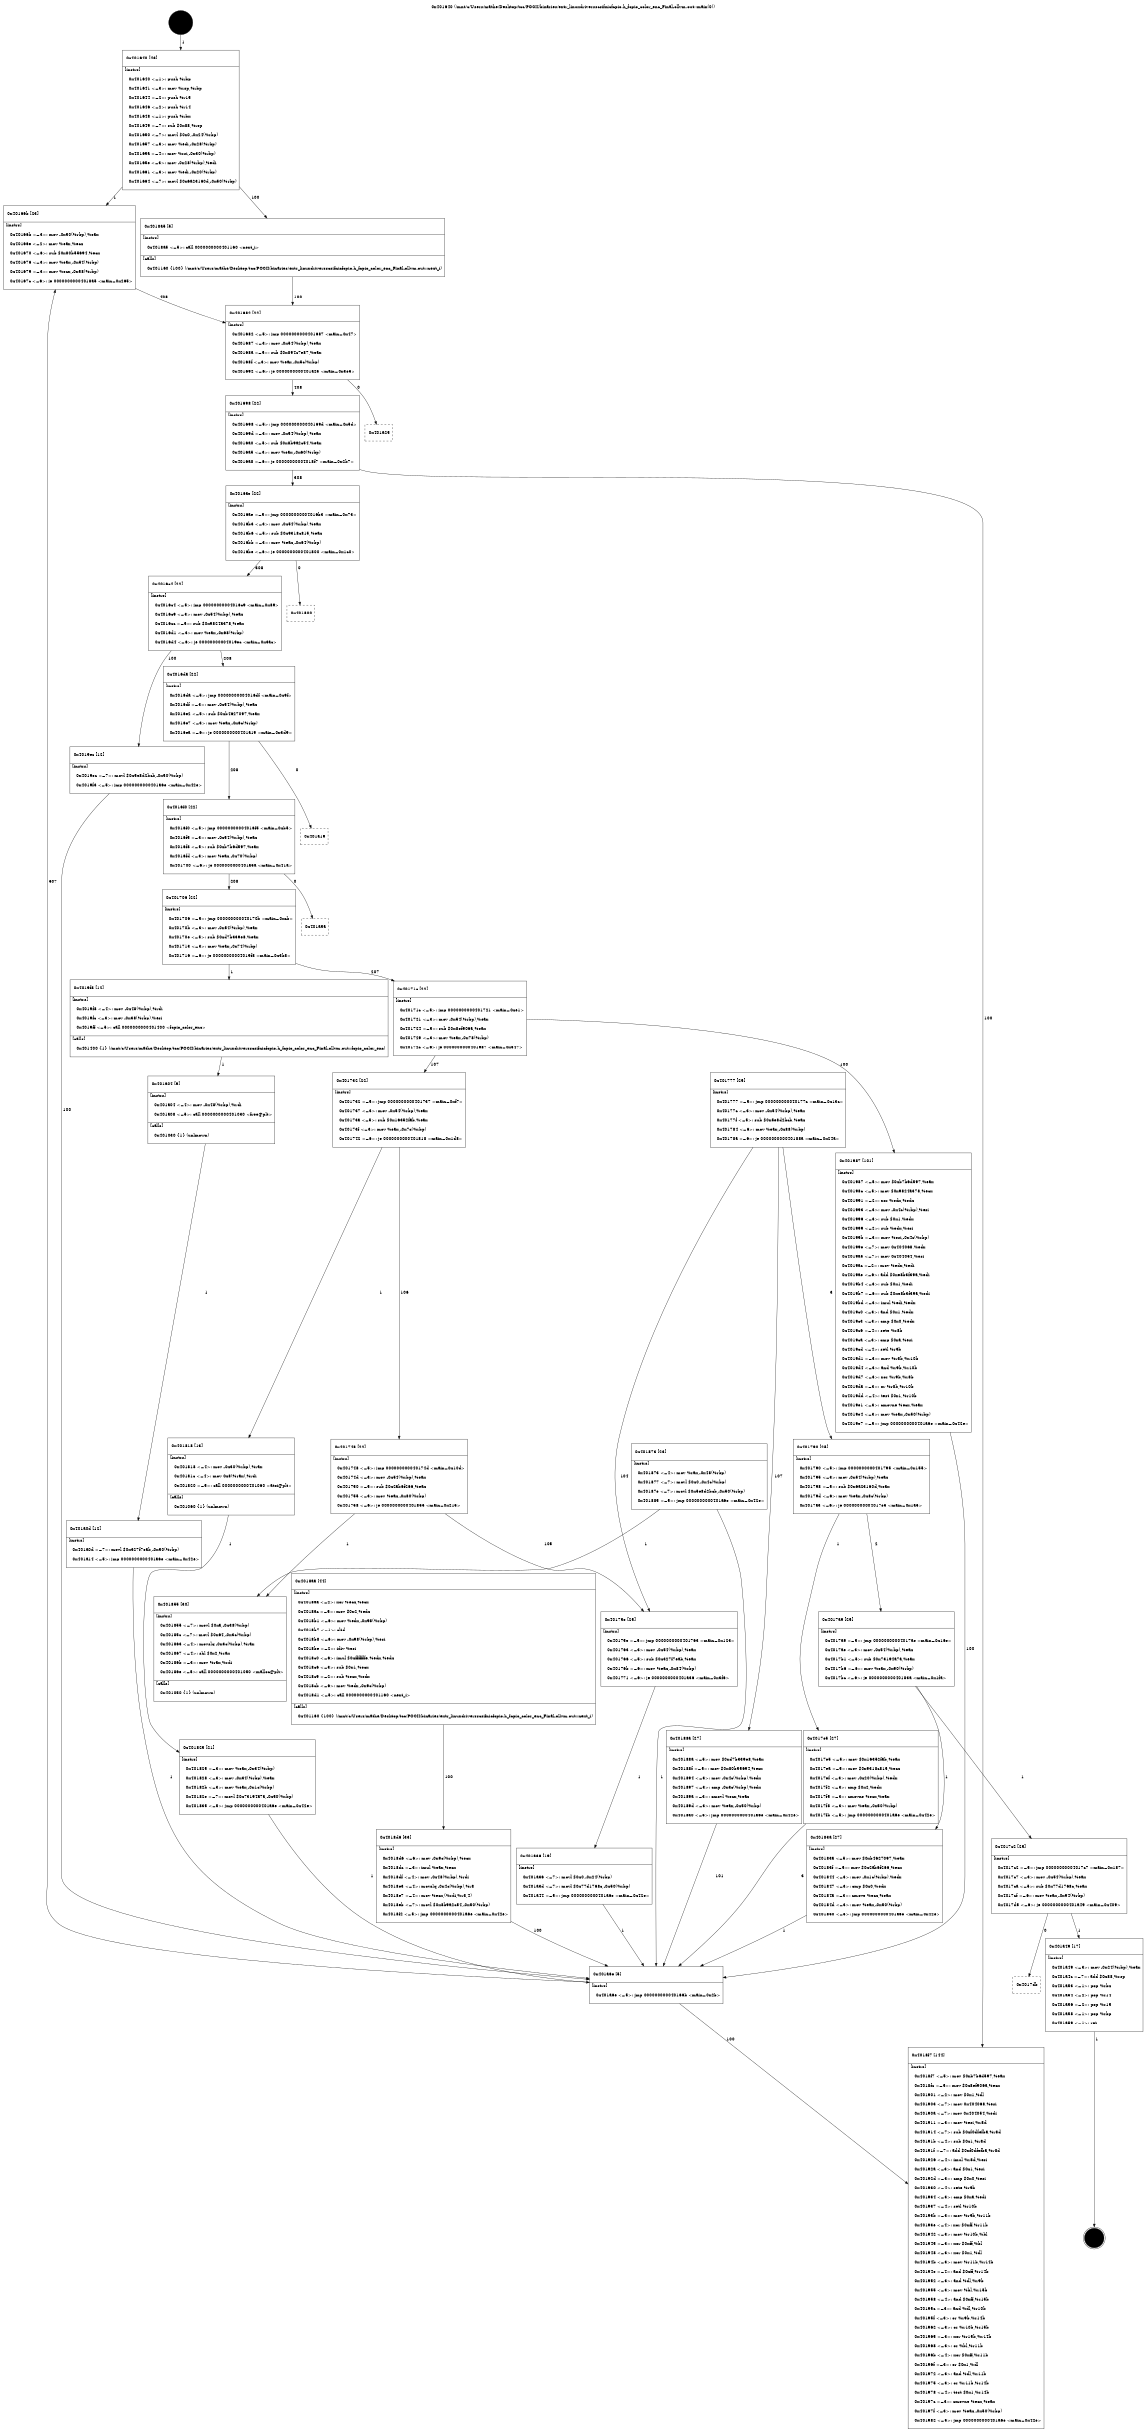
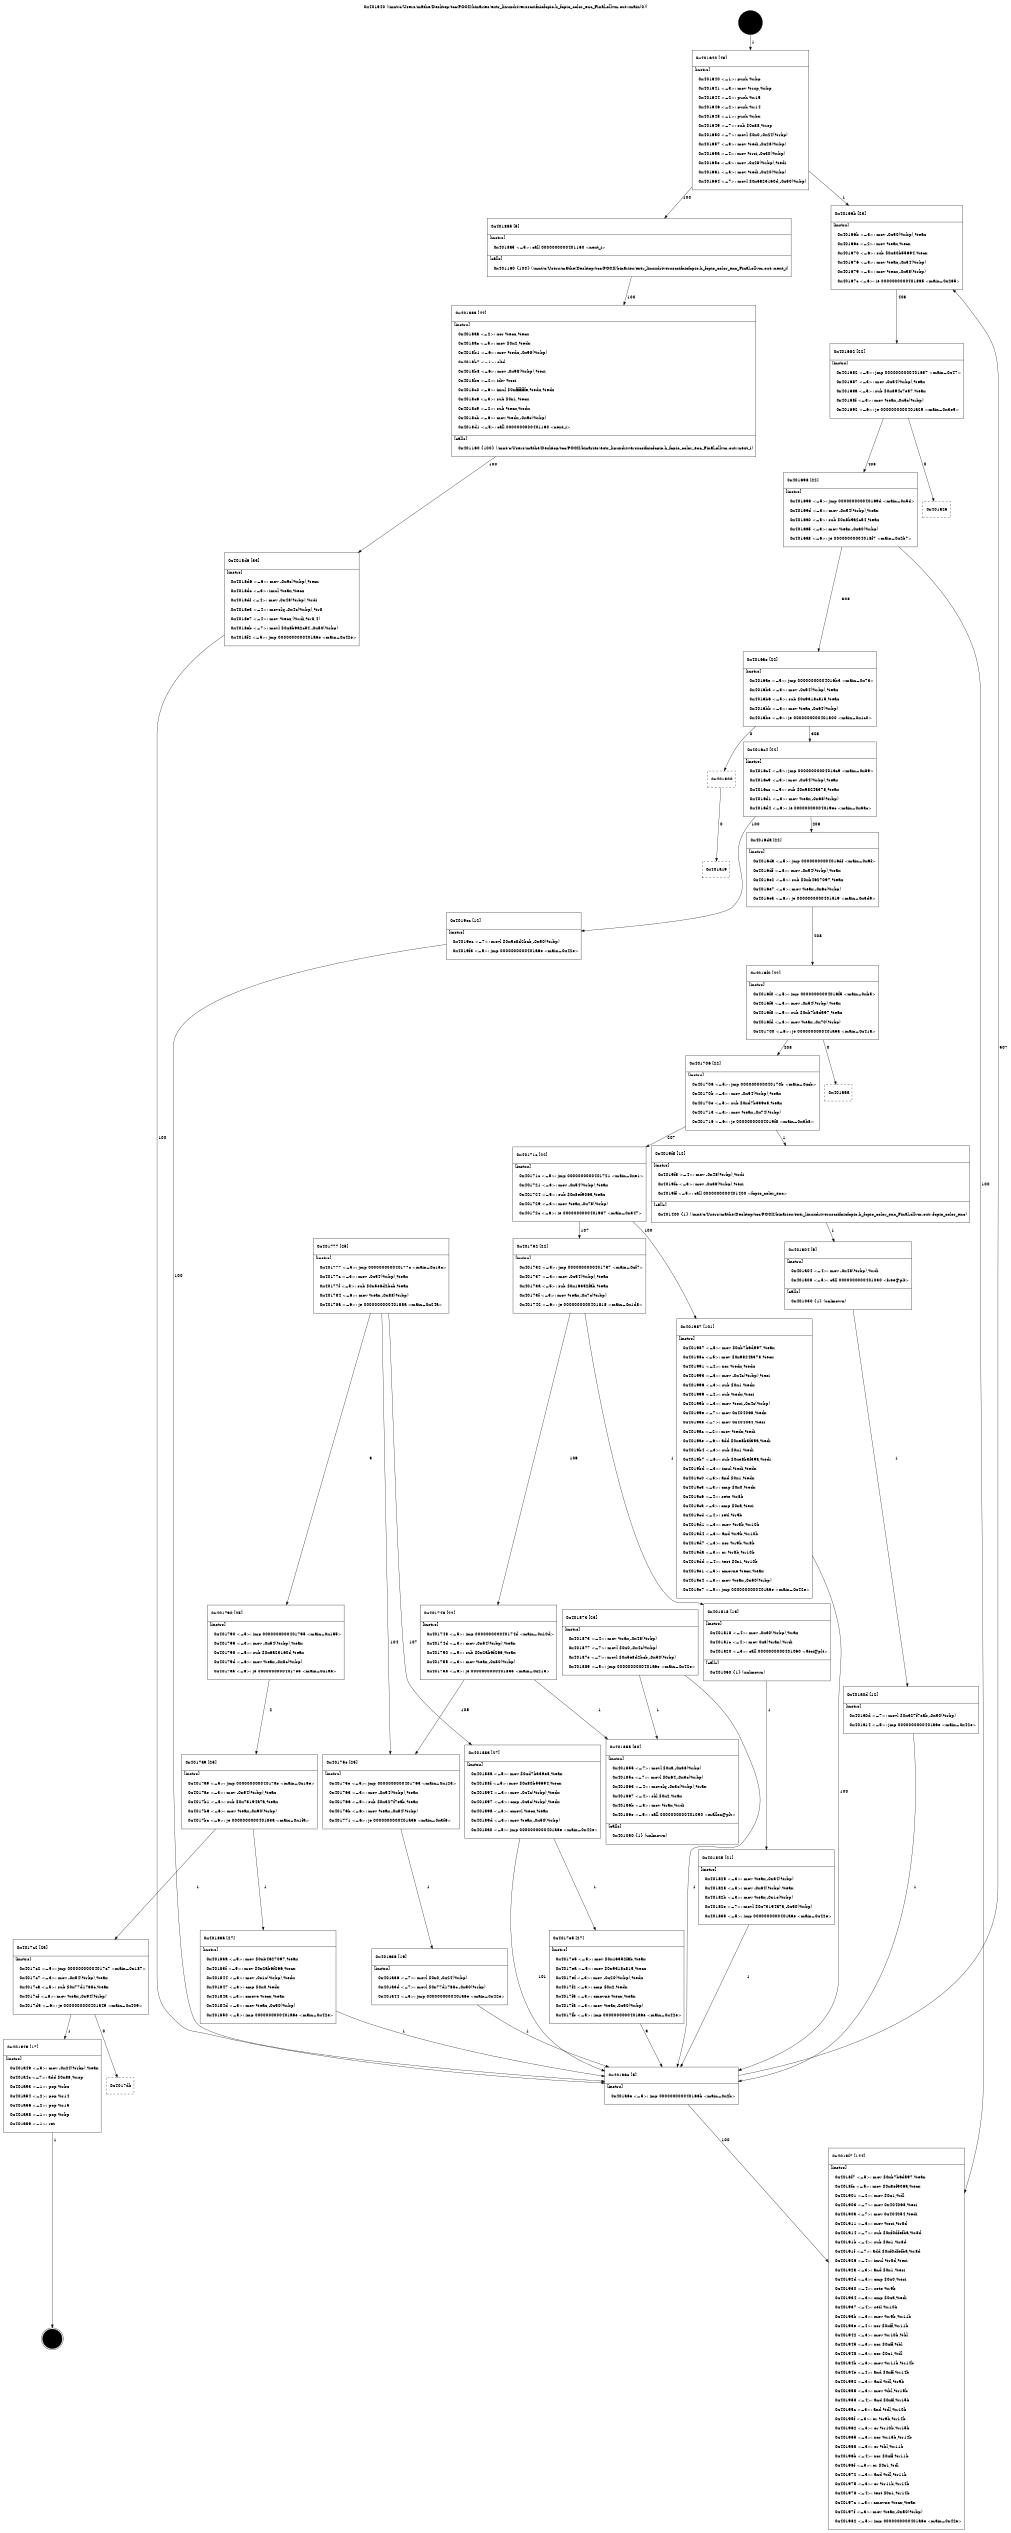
(293, 289) -> (628, 289)
(287, 782) -> (719, 823)
(805, 1619) -> (574, 1883)
